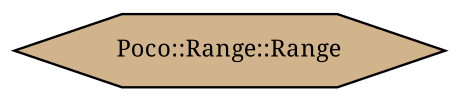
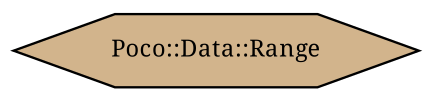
(230, 51) -> (216, 51)
